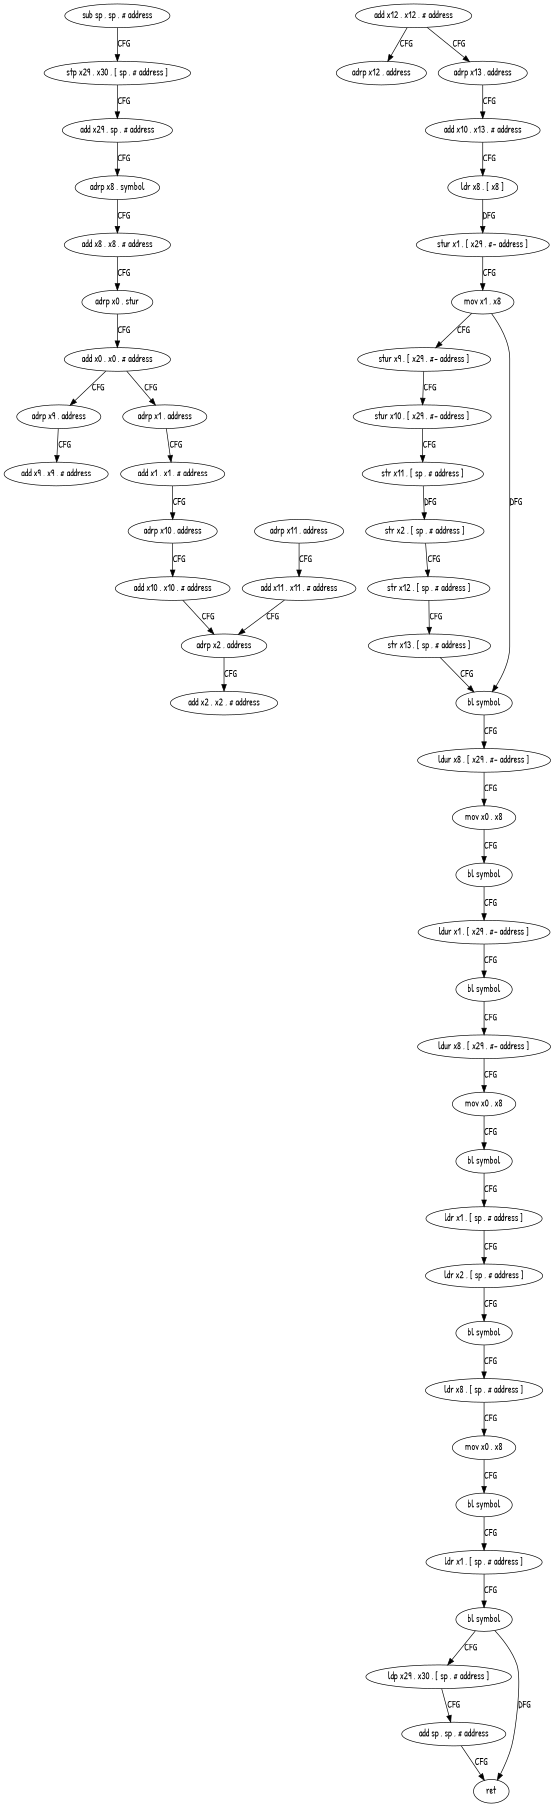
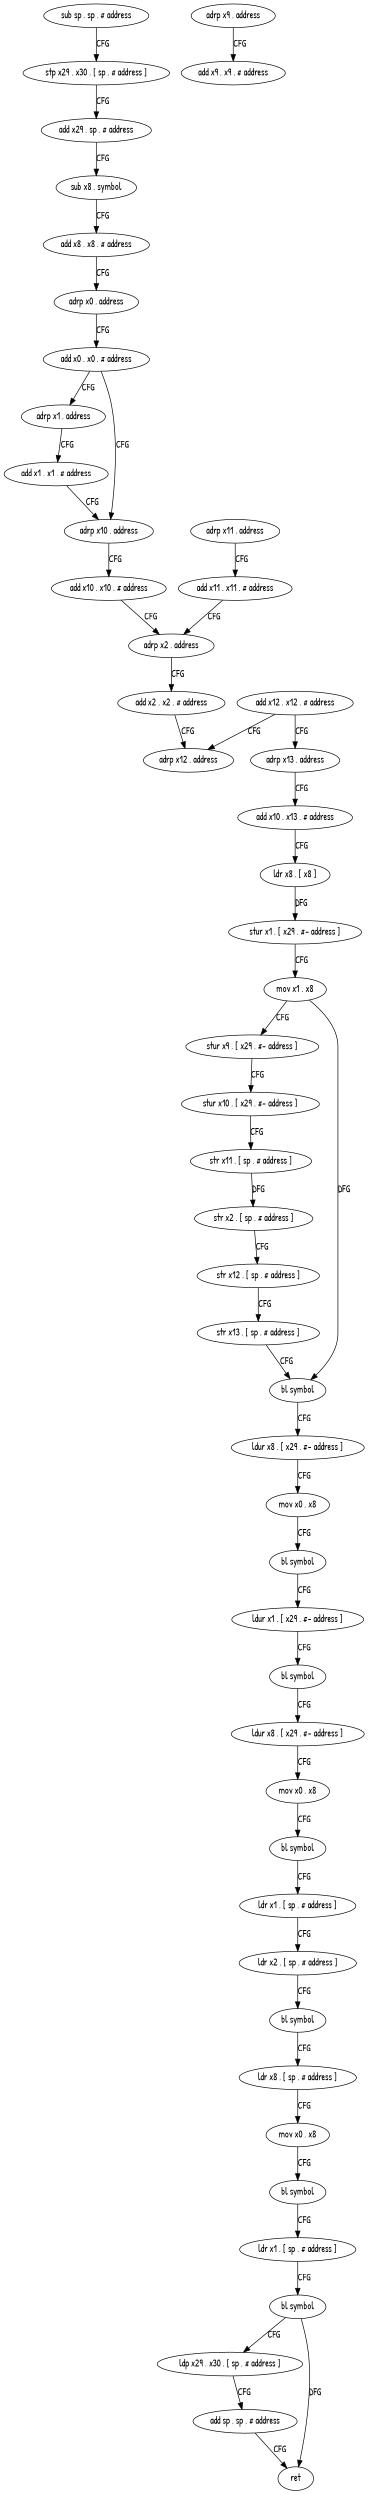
(117, 188) -> (96, 188)
(117, 302) -> (96, 302)
(90, 386) -> (115, 441)
none -> (179, 729)
